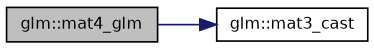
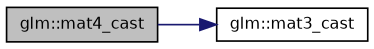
(82, 25) -> (82, 25)
